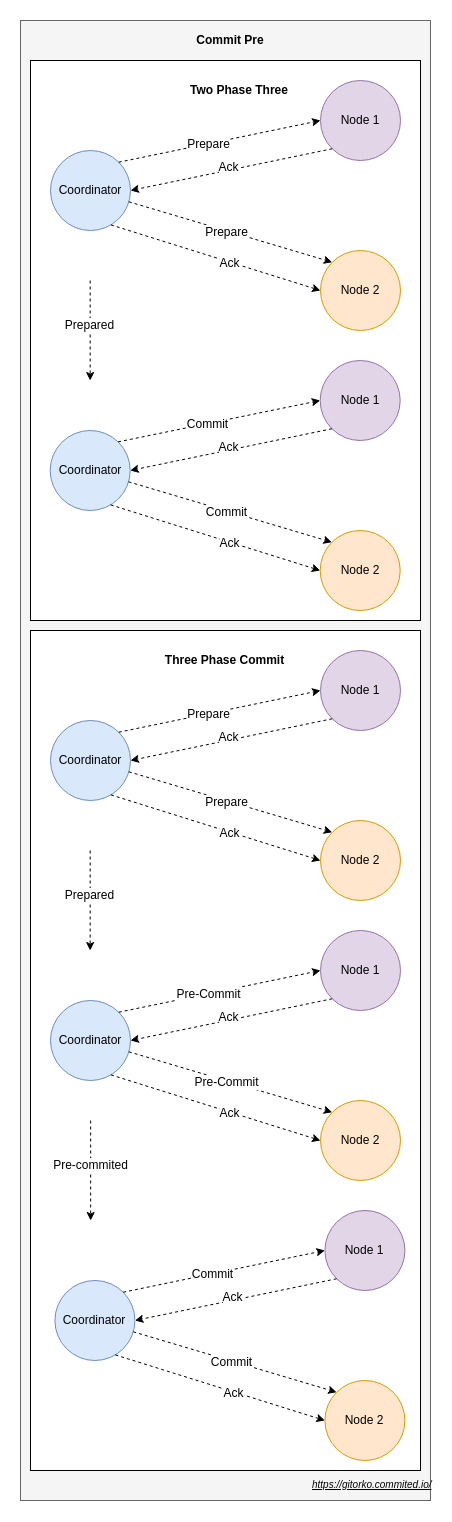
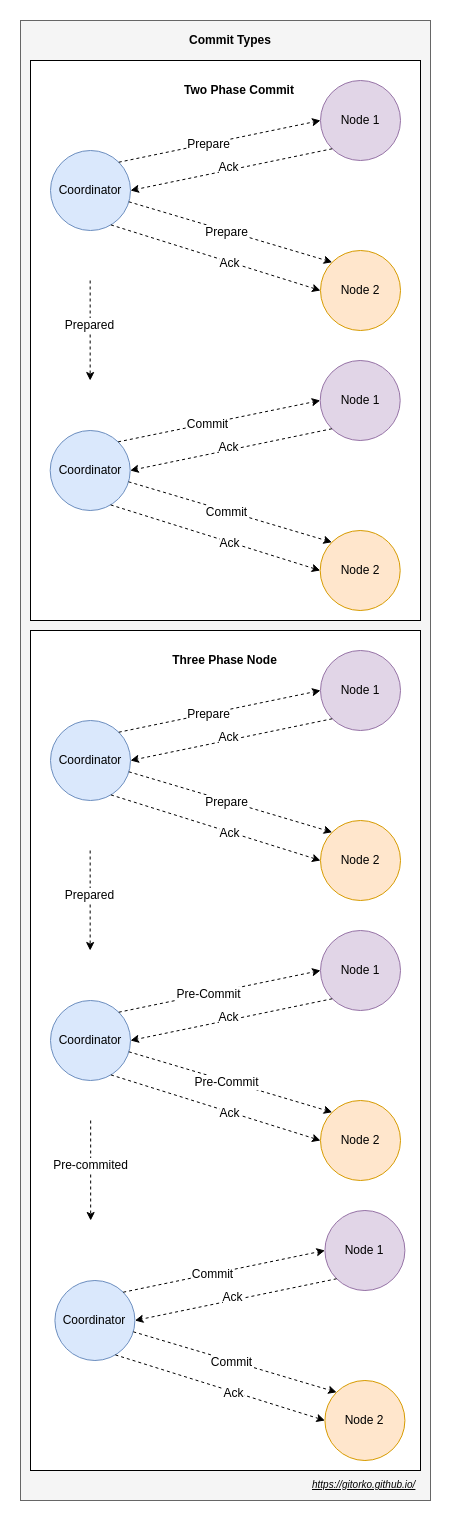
(231, 41) -> (231, 41)
(240, 91) -> (240, 91)
(225, 661) -> (225, 661)
(397, 1485) -> (391, 1485)
